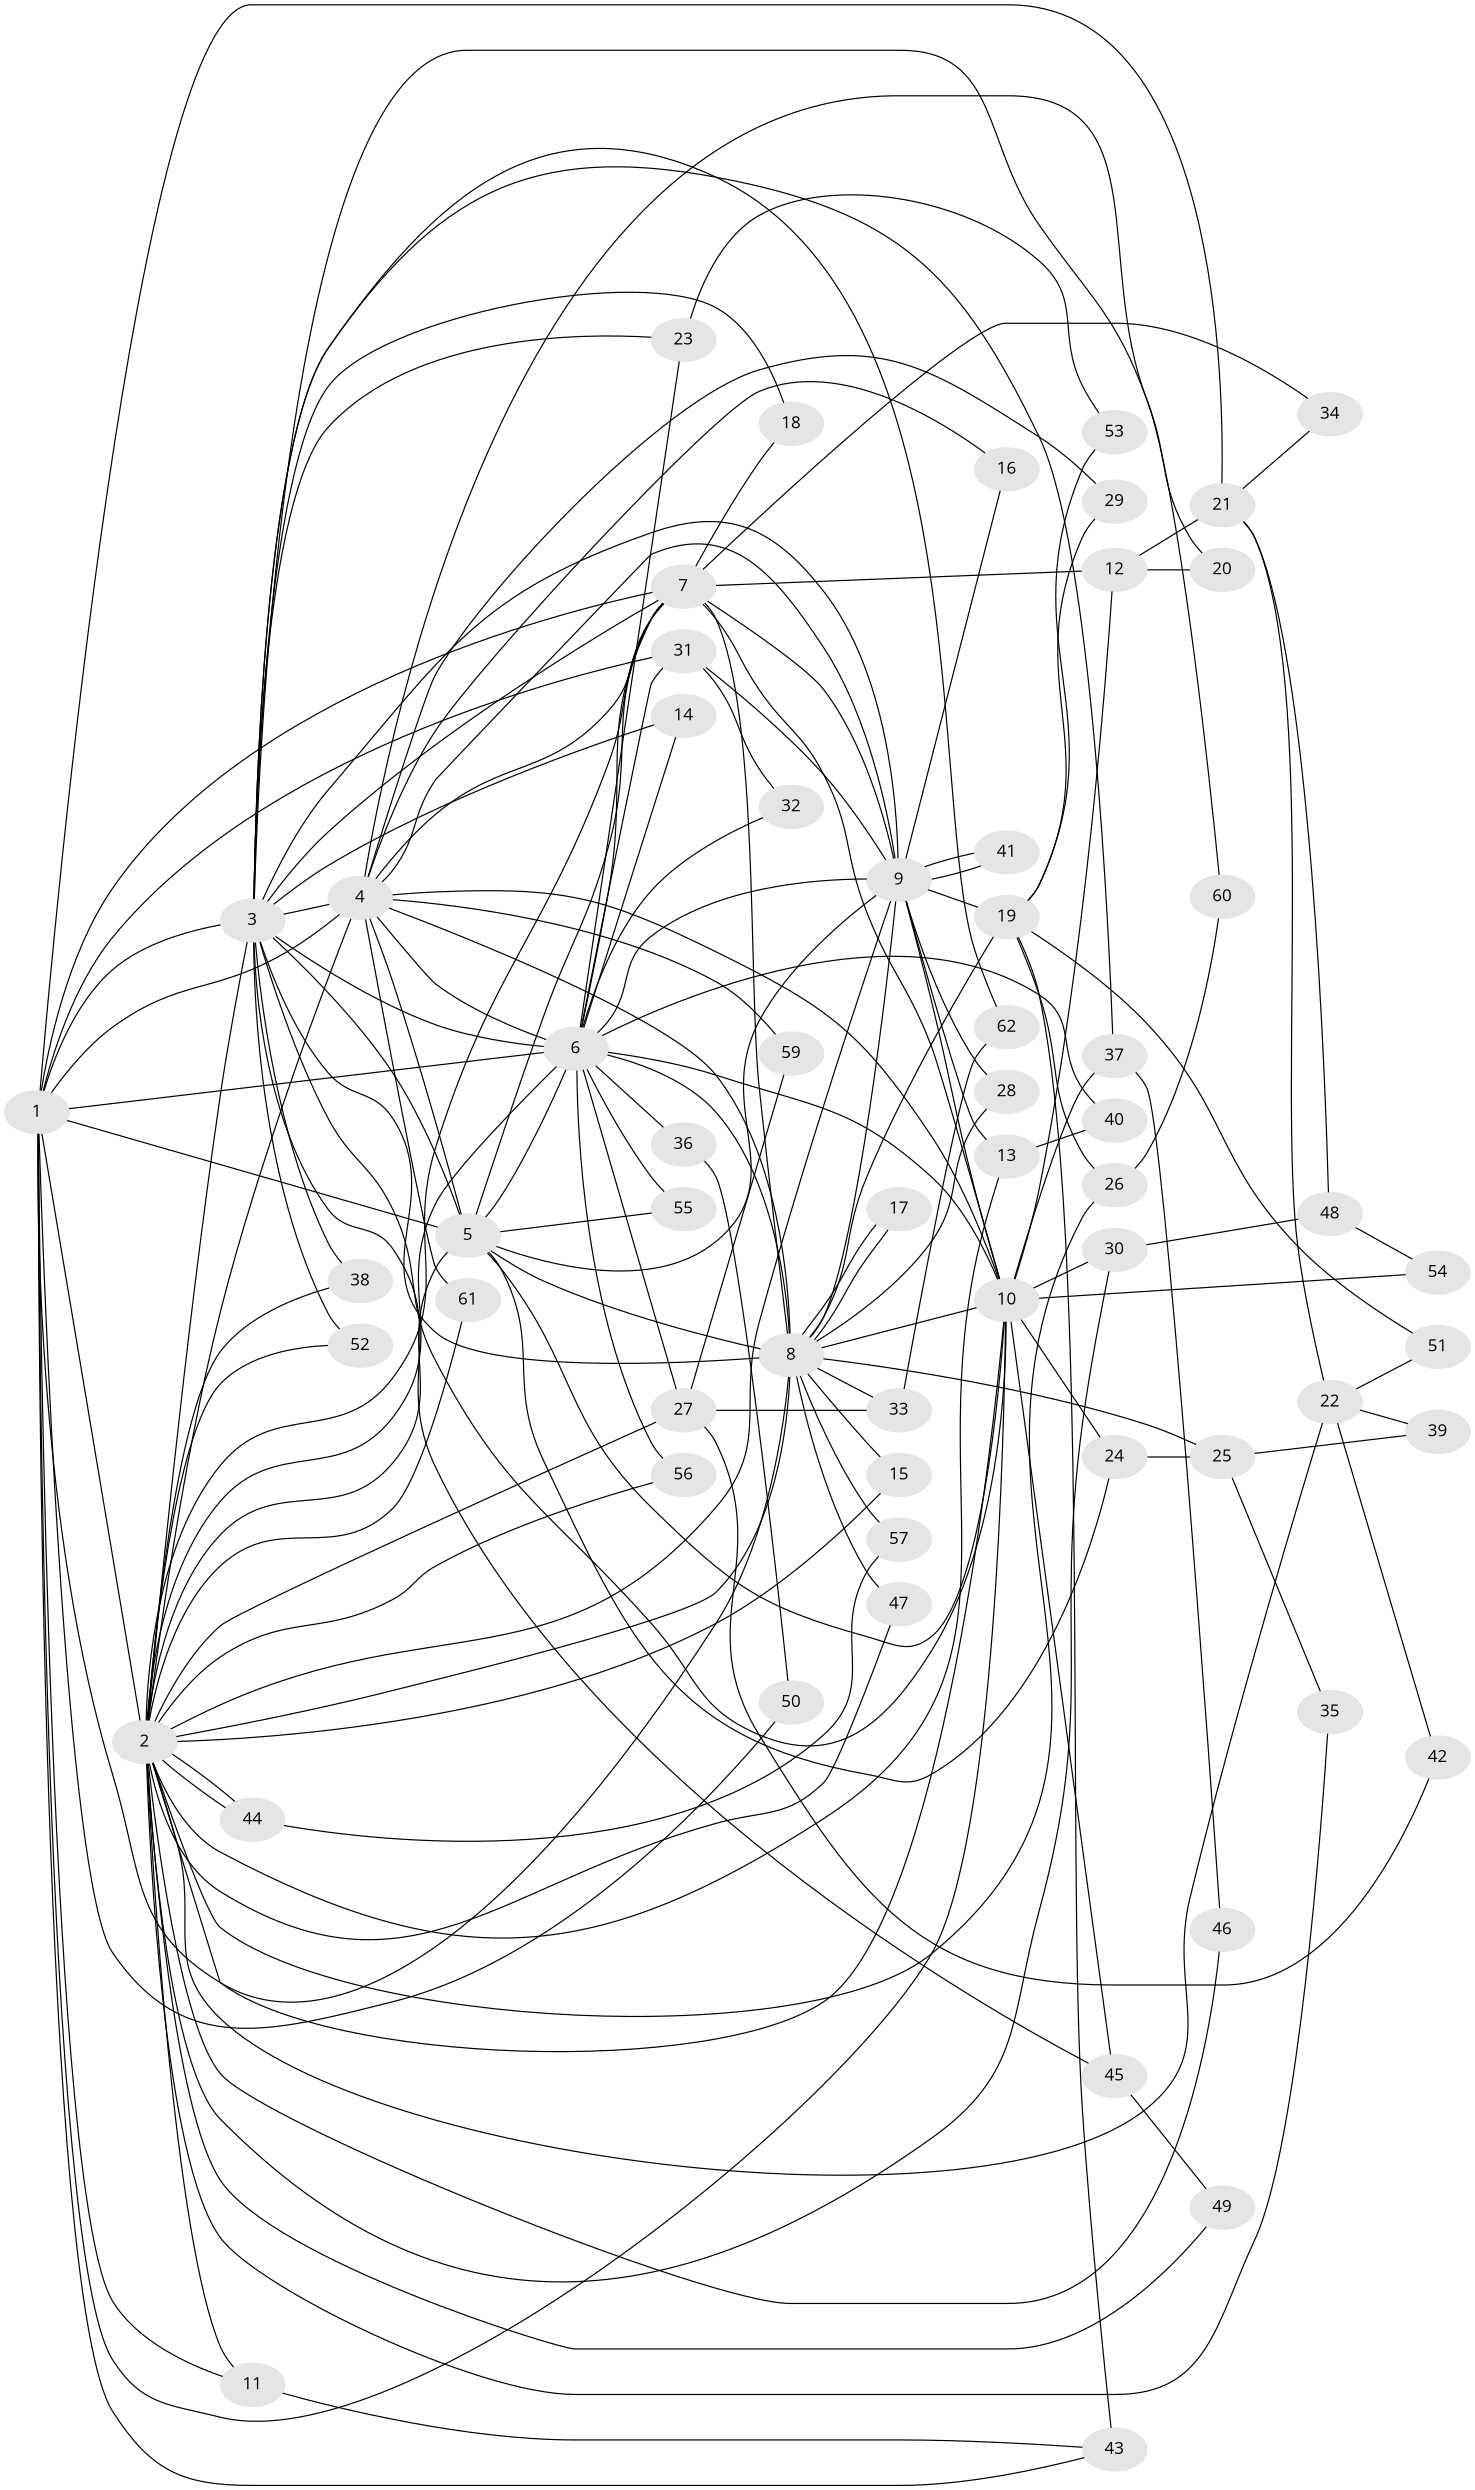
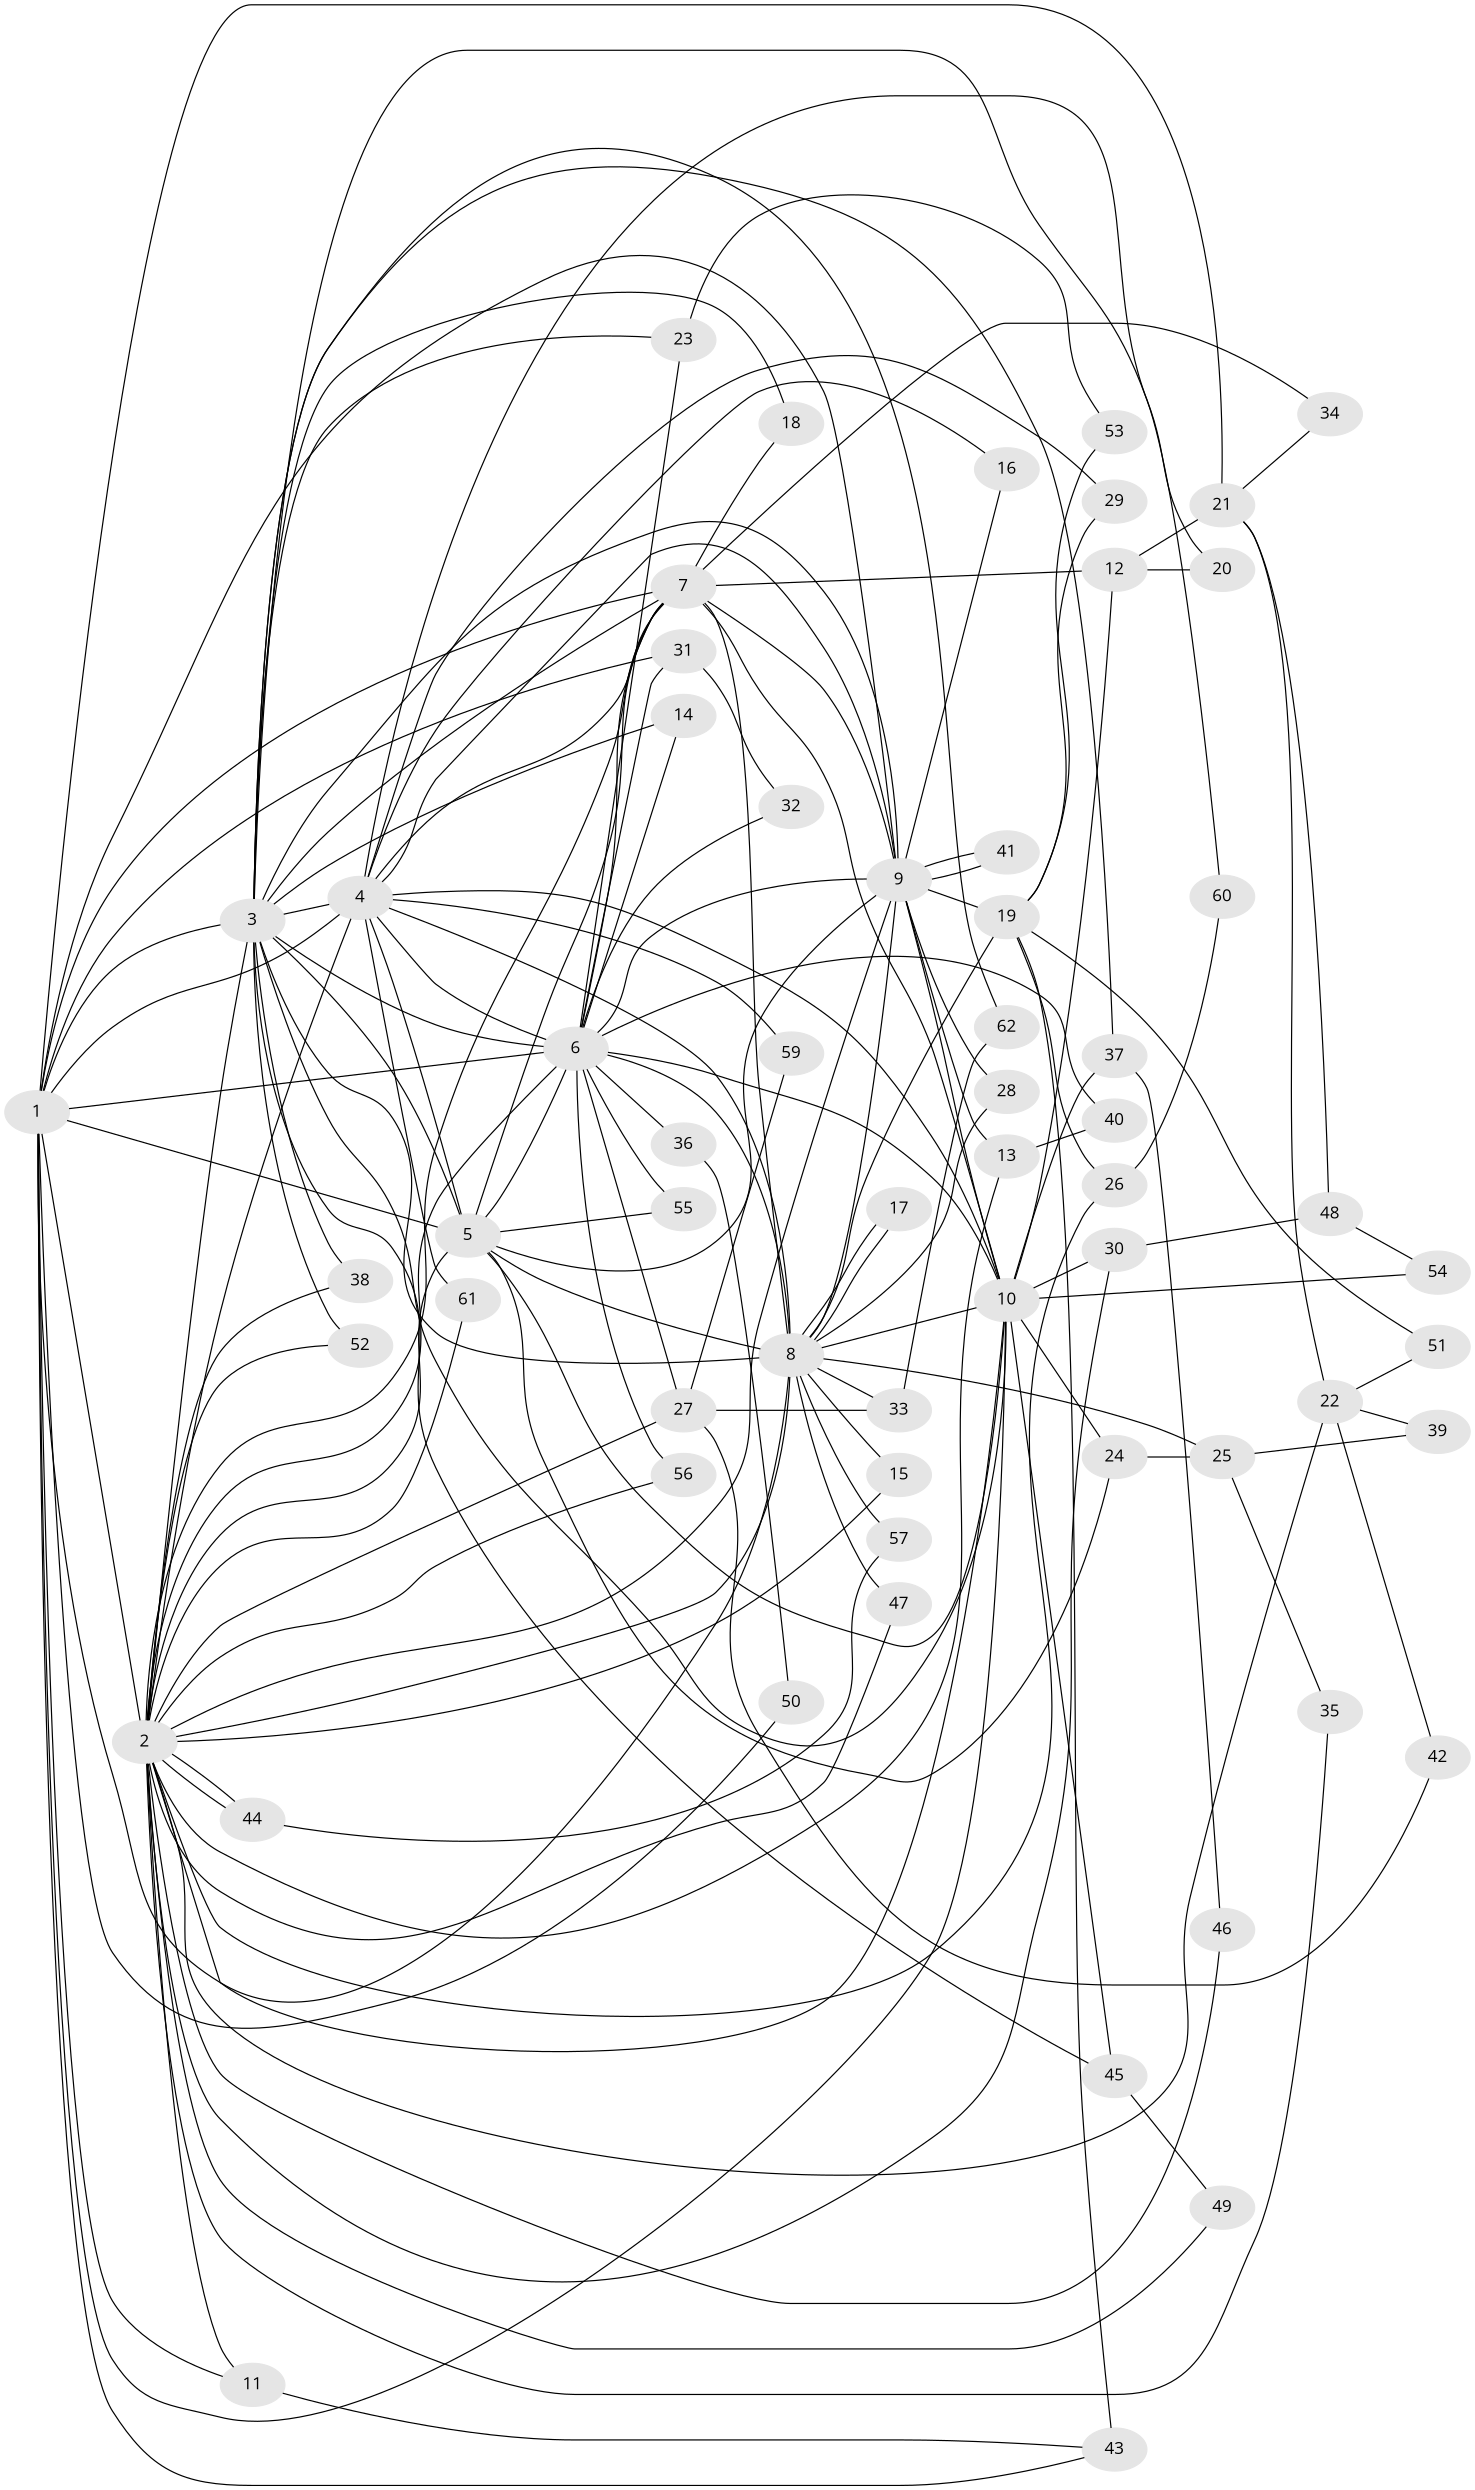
(796, 746) -> (429, 347)
